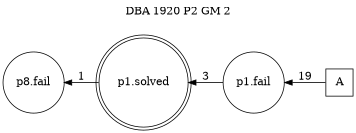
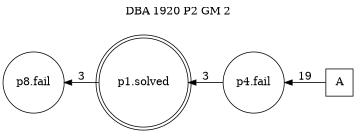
(81, 77) -> (81, 77)
(254, 83) -> (254, 83)
